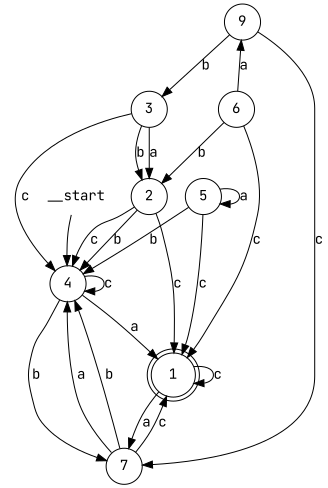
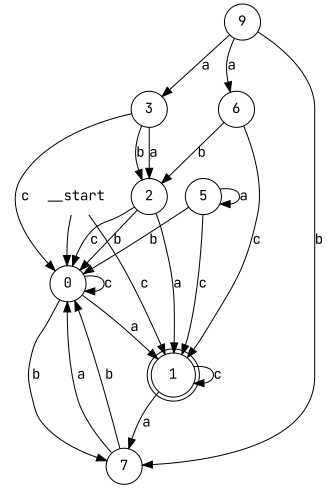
(206, 66) -> (206, 66)
(239, 71) -> (227, 60)
(319, 240) -> (319, 240)
(68, 284) -> (68, 284)
(178, 284) -> (178, 284)
(151, 430) -> (129, 278)
